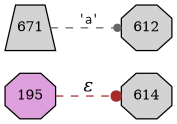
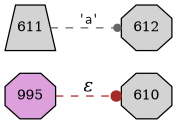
(30, 28) -> (30, 28)
(30, 96) -> (30, 96)
(147, 96) -> (147, 96)
